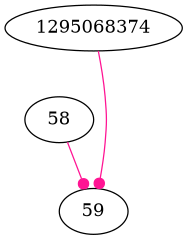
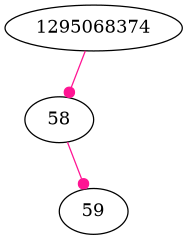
(106, 115) -> (78, 69)
